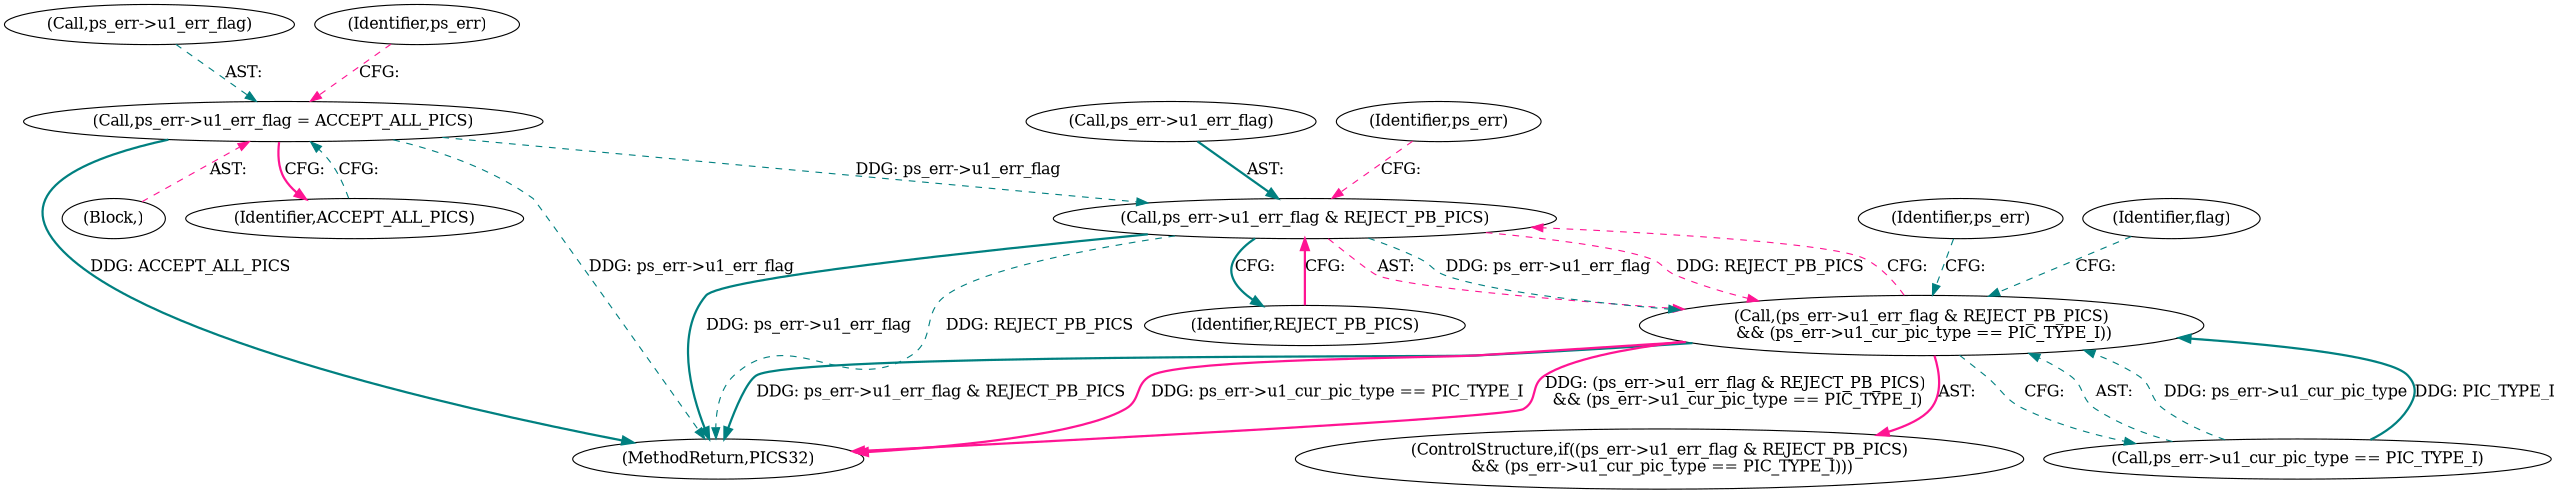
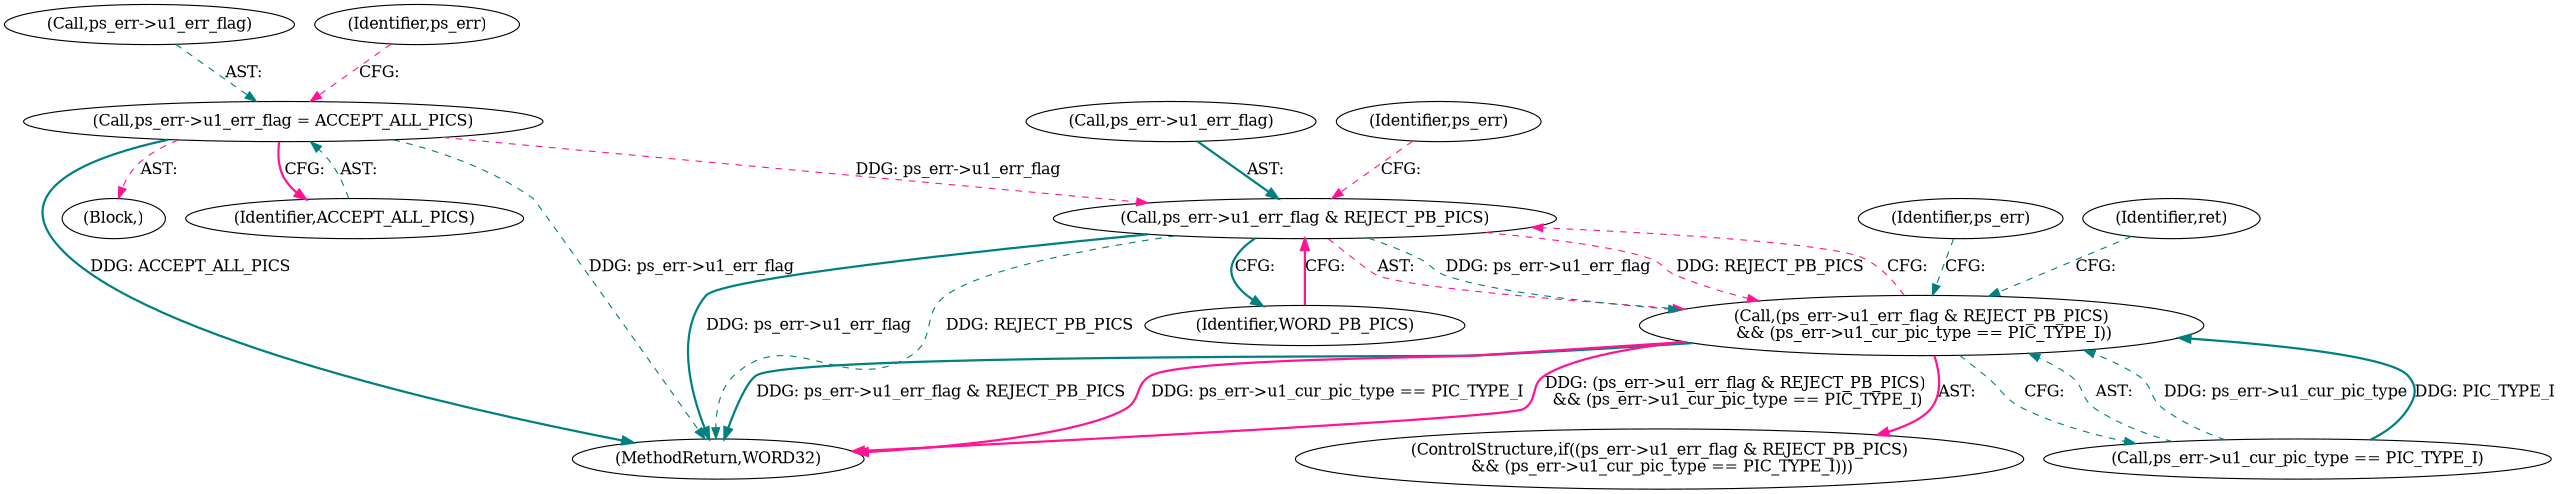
(361, 170) -> (361, 170)
(789, 170) -> (789, 170)
(191, 174) -> (145, 158)
(2171, 219) -> (2171, 219)
(1305, 326) -> (1305, 326)
(718, 459) -> (718, 459)
